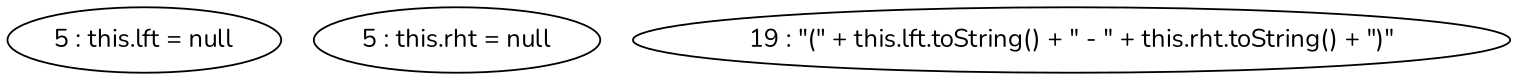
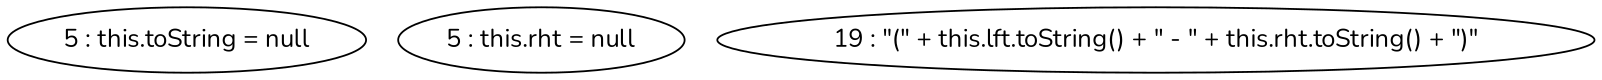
(144, 40) -> (187, 40)
